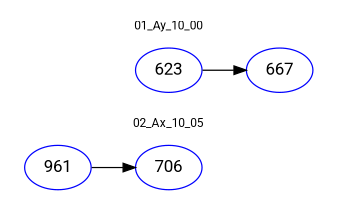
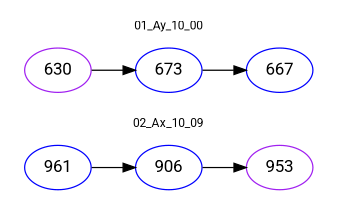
none -> (58, 70)
(169, 70) -> (169, 70)
(169, 124) -> (169, 124)
(169, 168) -> (169, 168)
none -> (280, 168)
